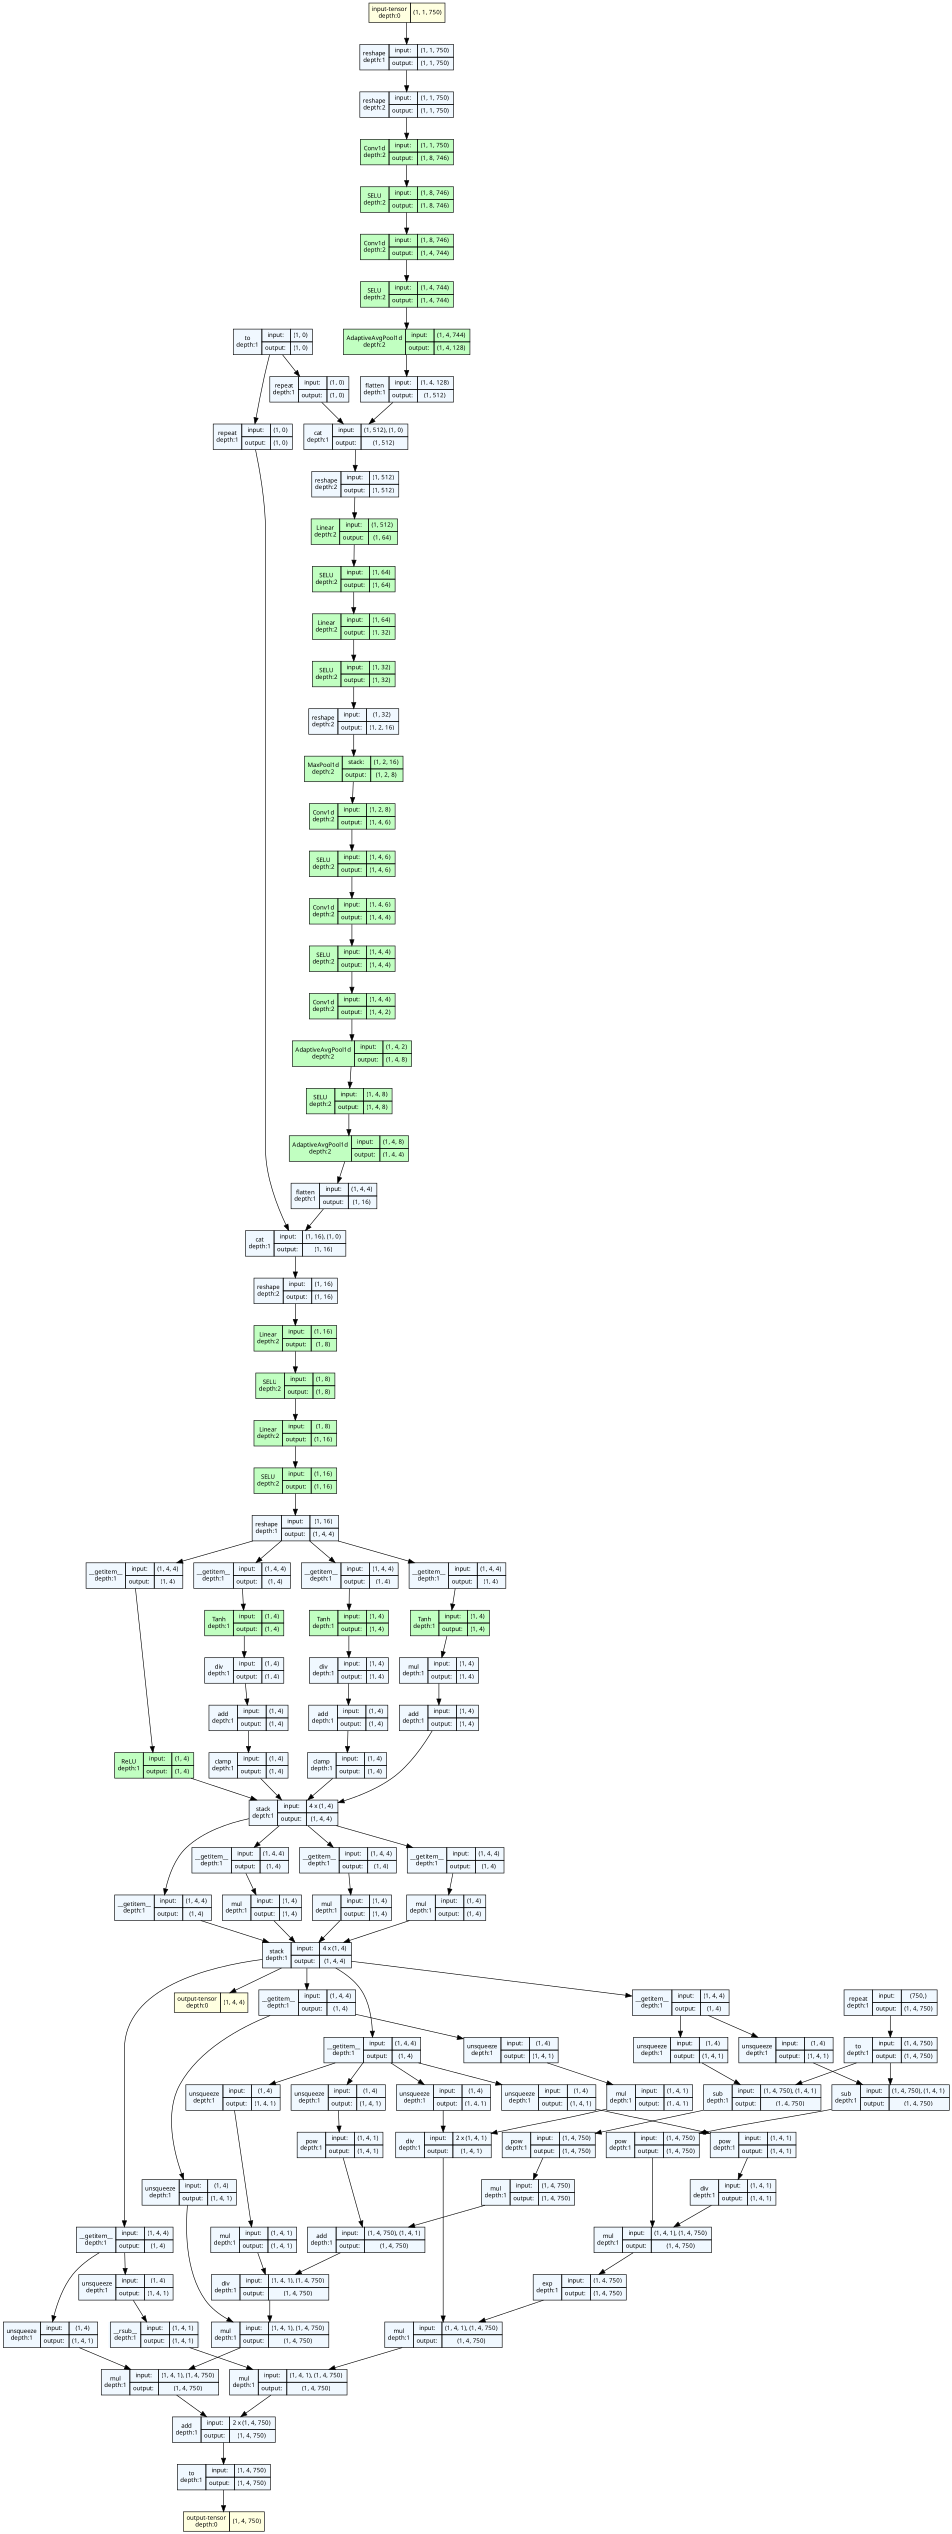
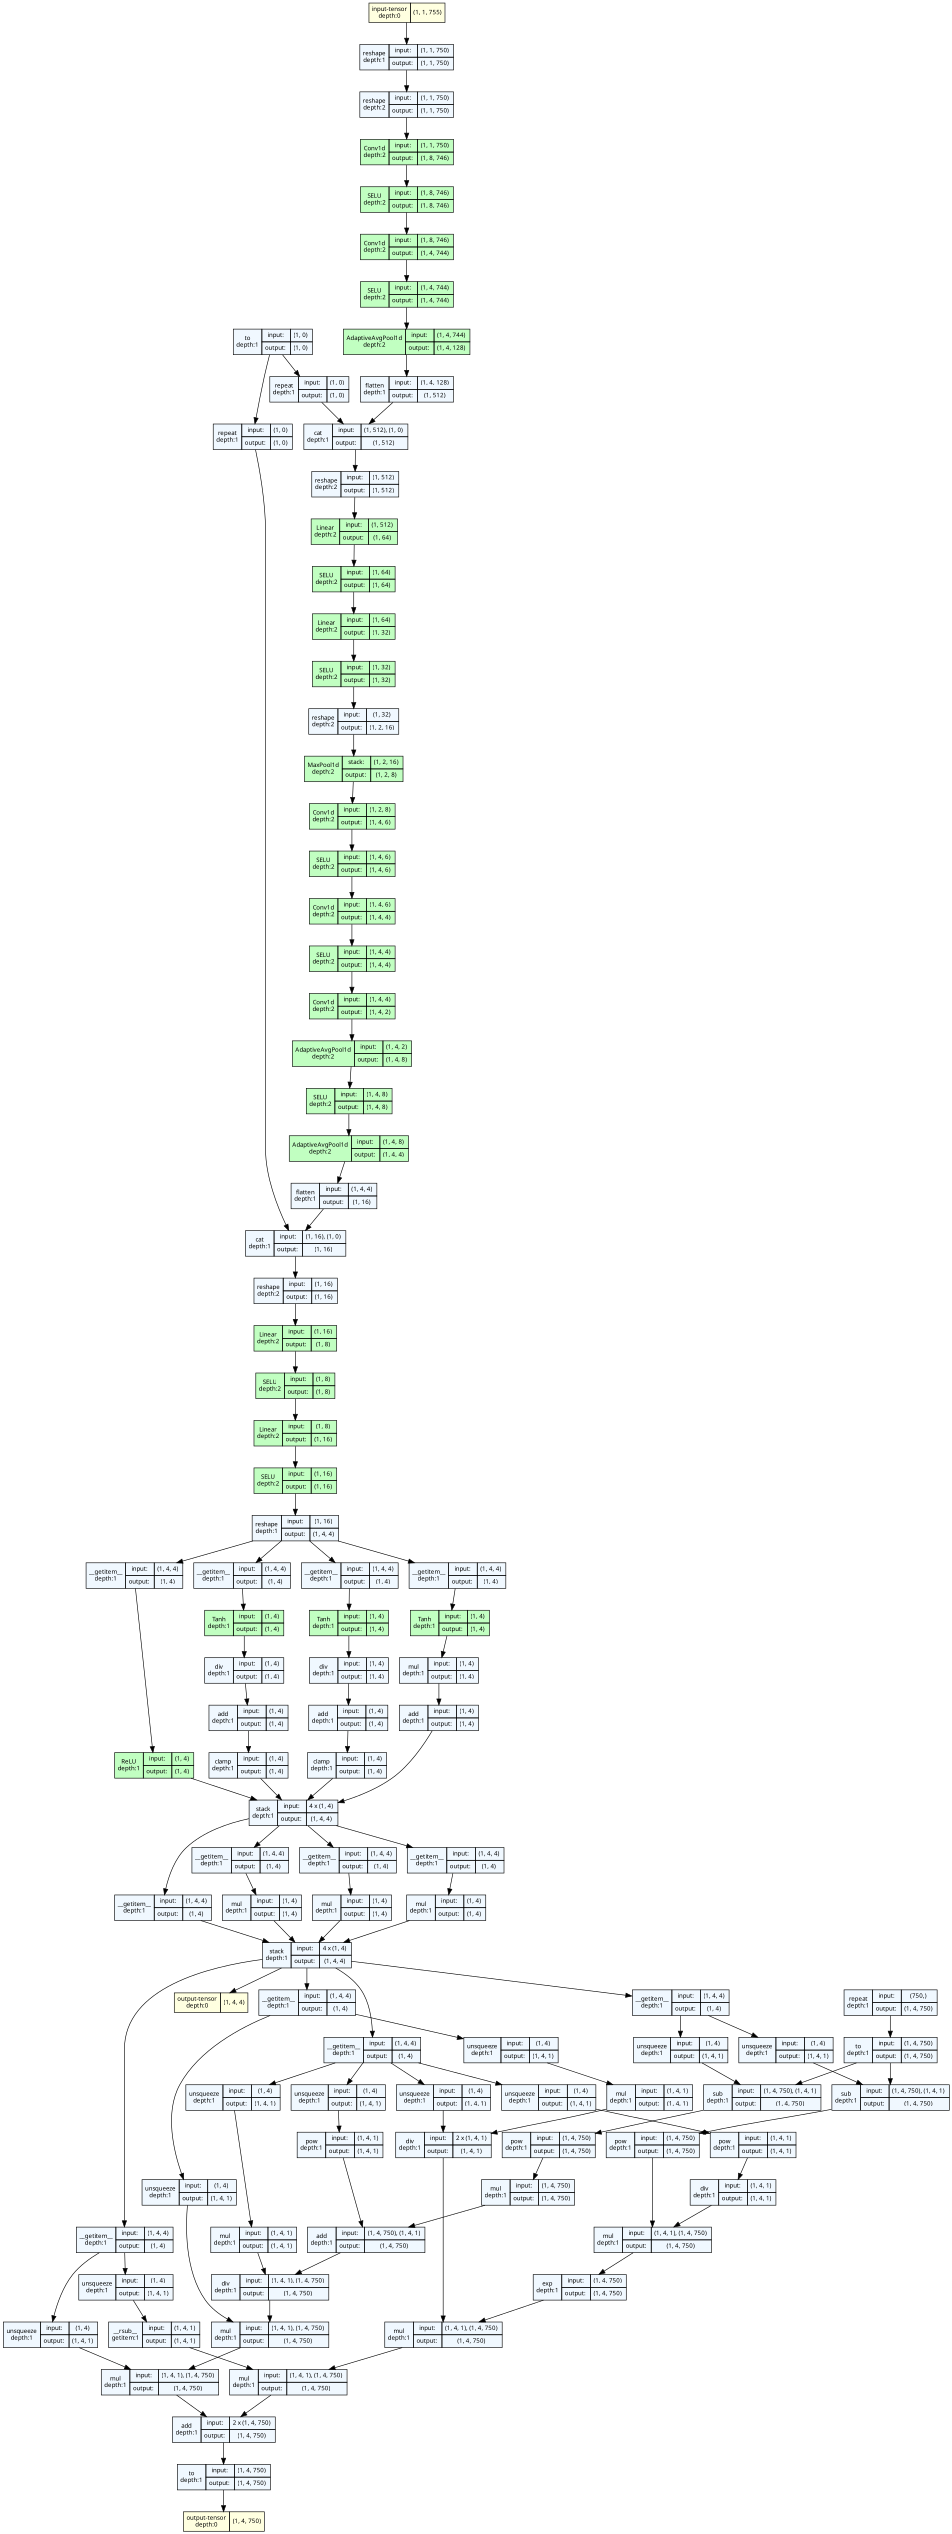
(428, 12) -> (428, 12)
(126, 2338) -> (126, 2338)
